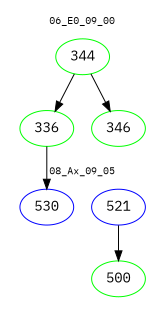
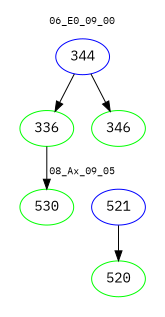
(83, 57) -> (83, 57)
(47, 207) -> (47, 207)
(119, 279) -> (119, 279)
